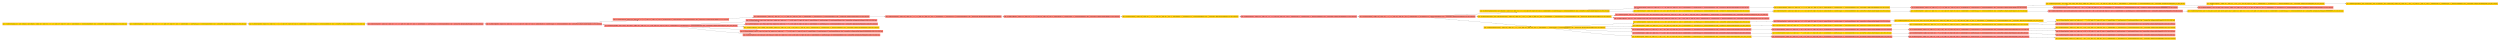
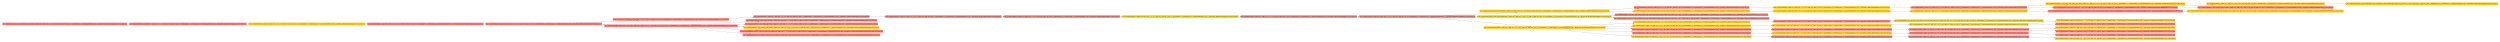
(65, 24) -> (65, 24)
(188, 24) -> (188, 24)
